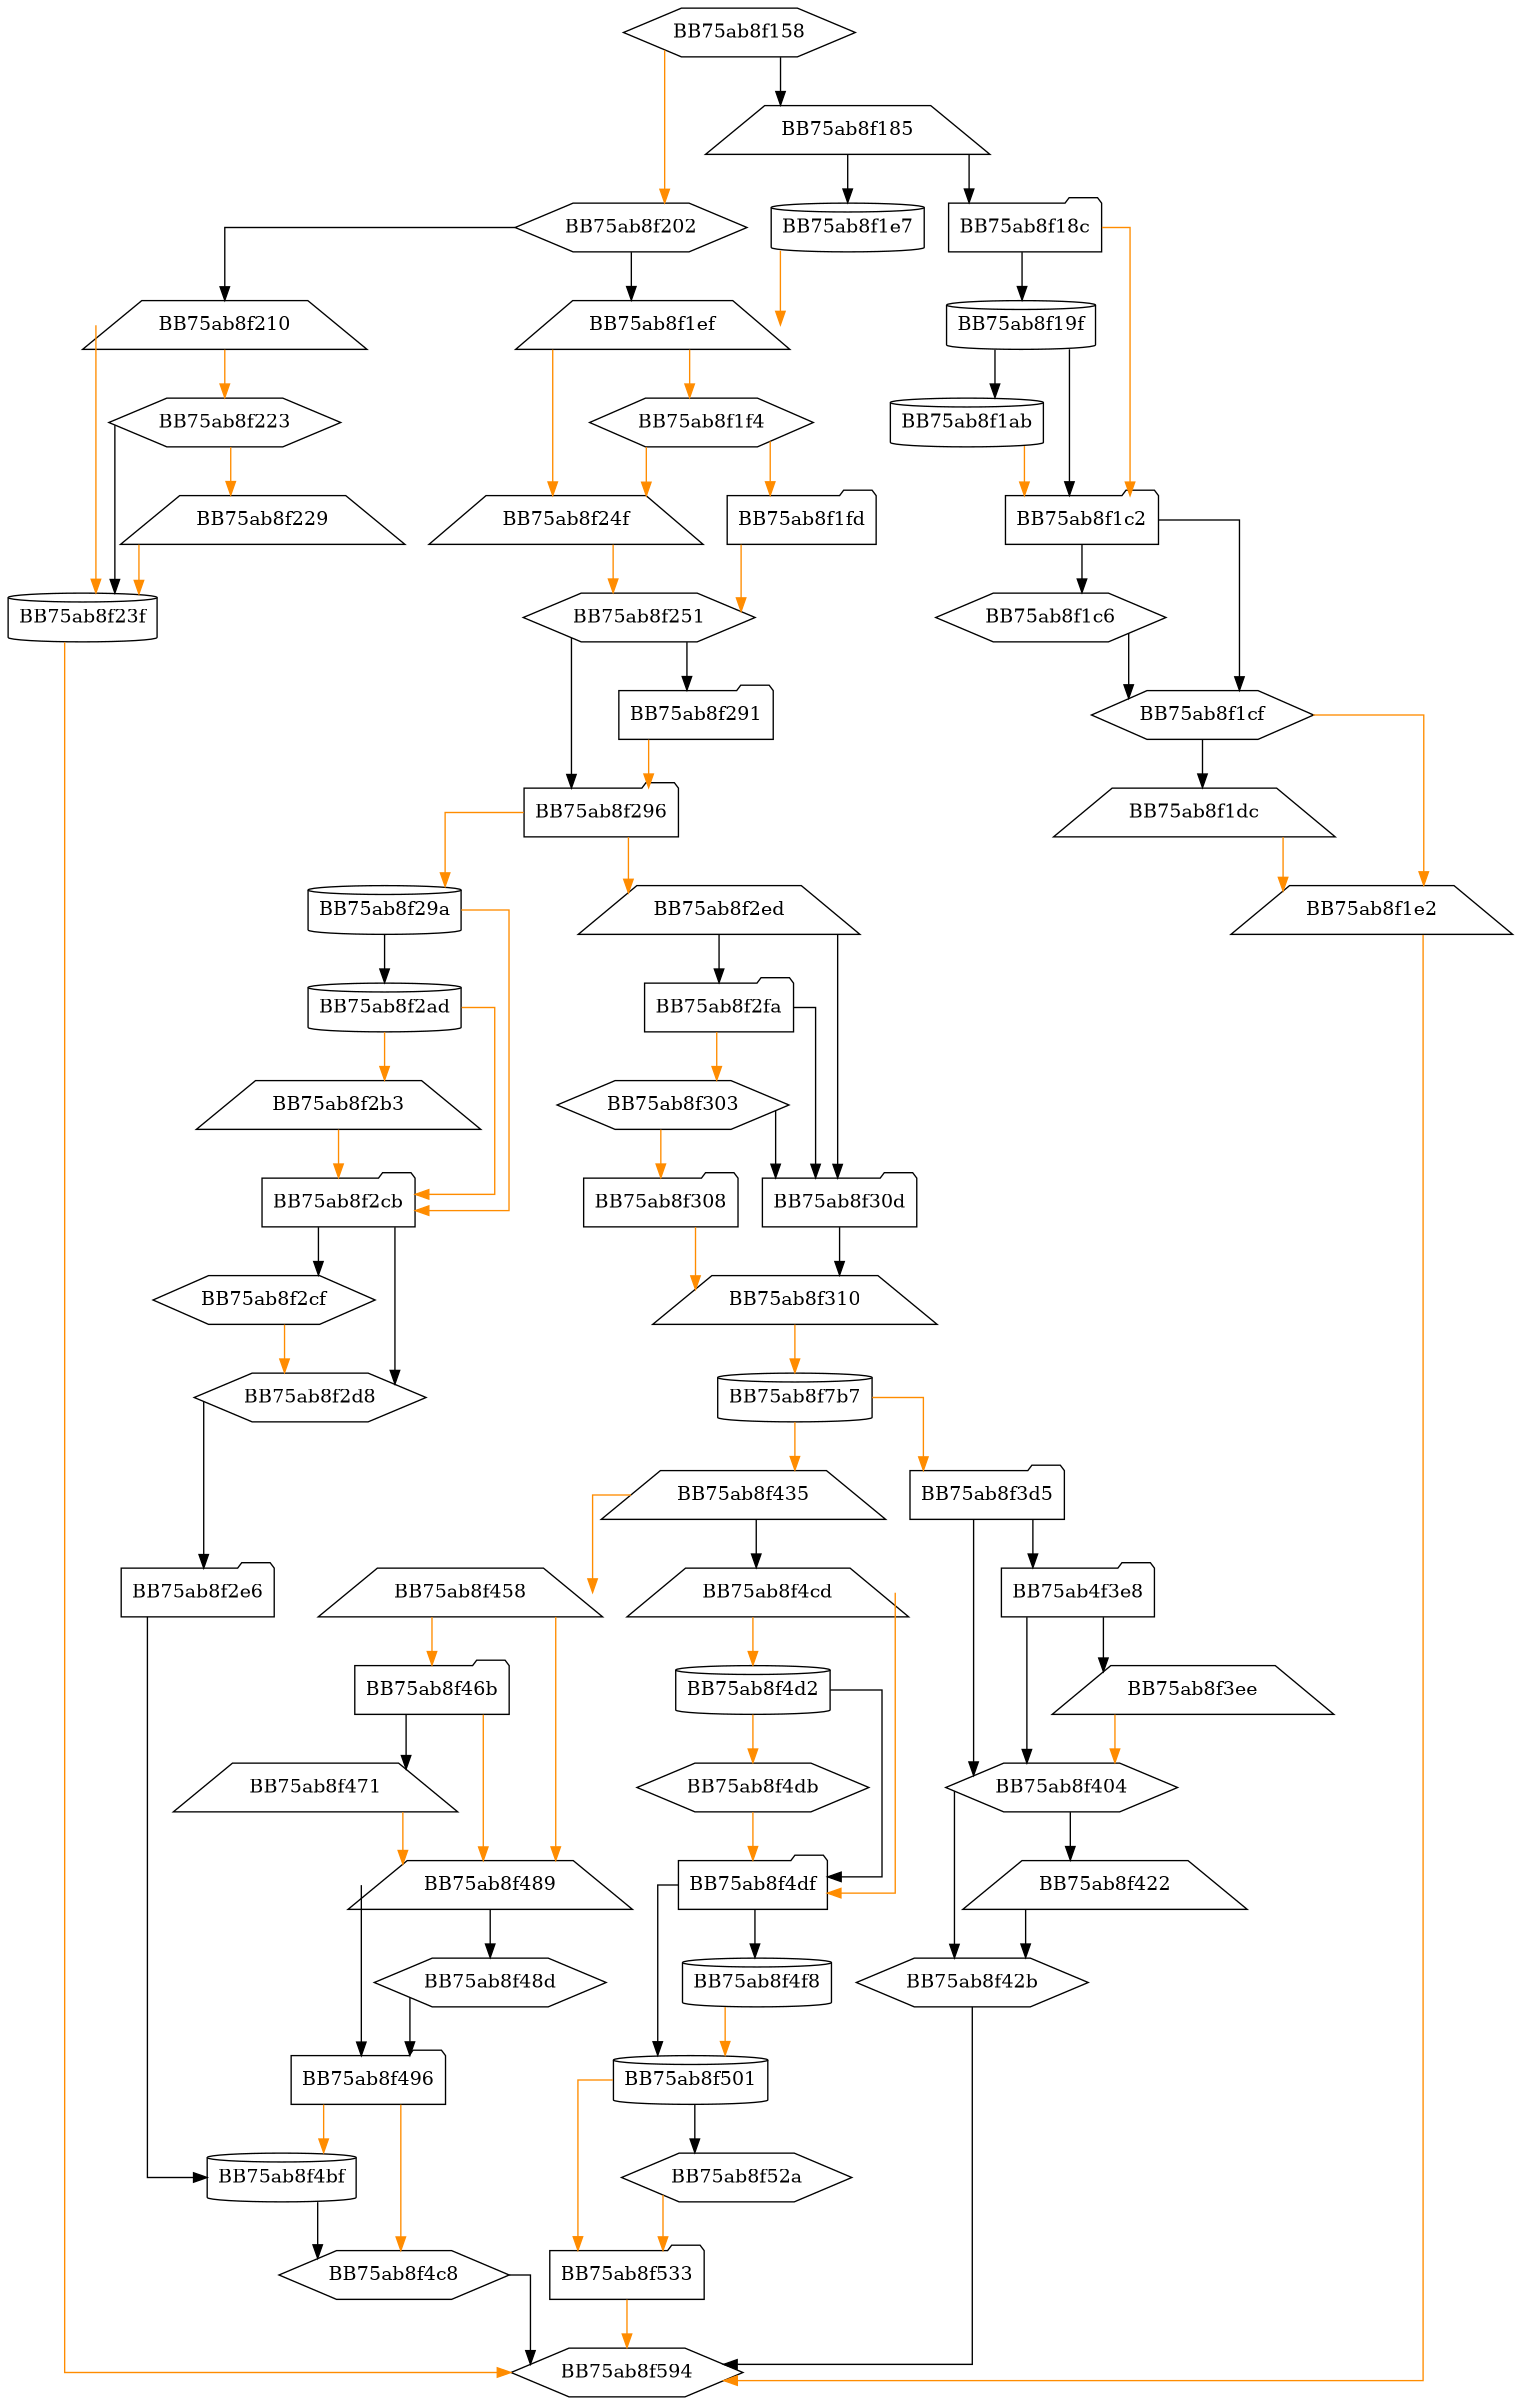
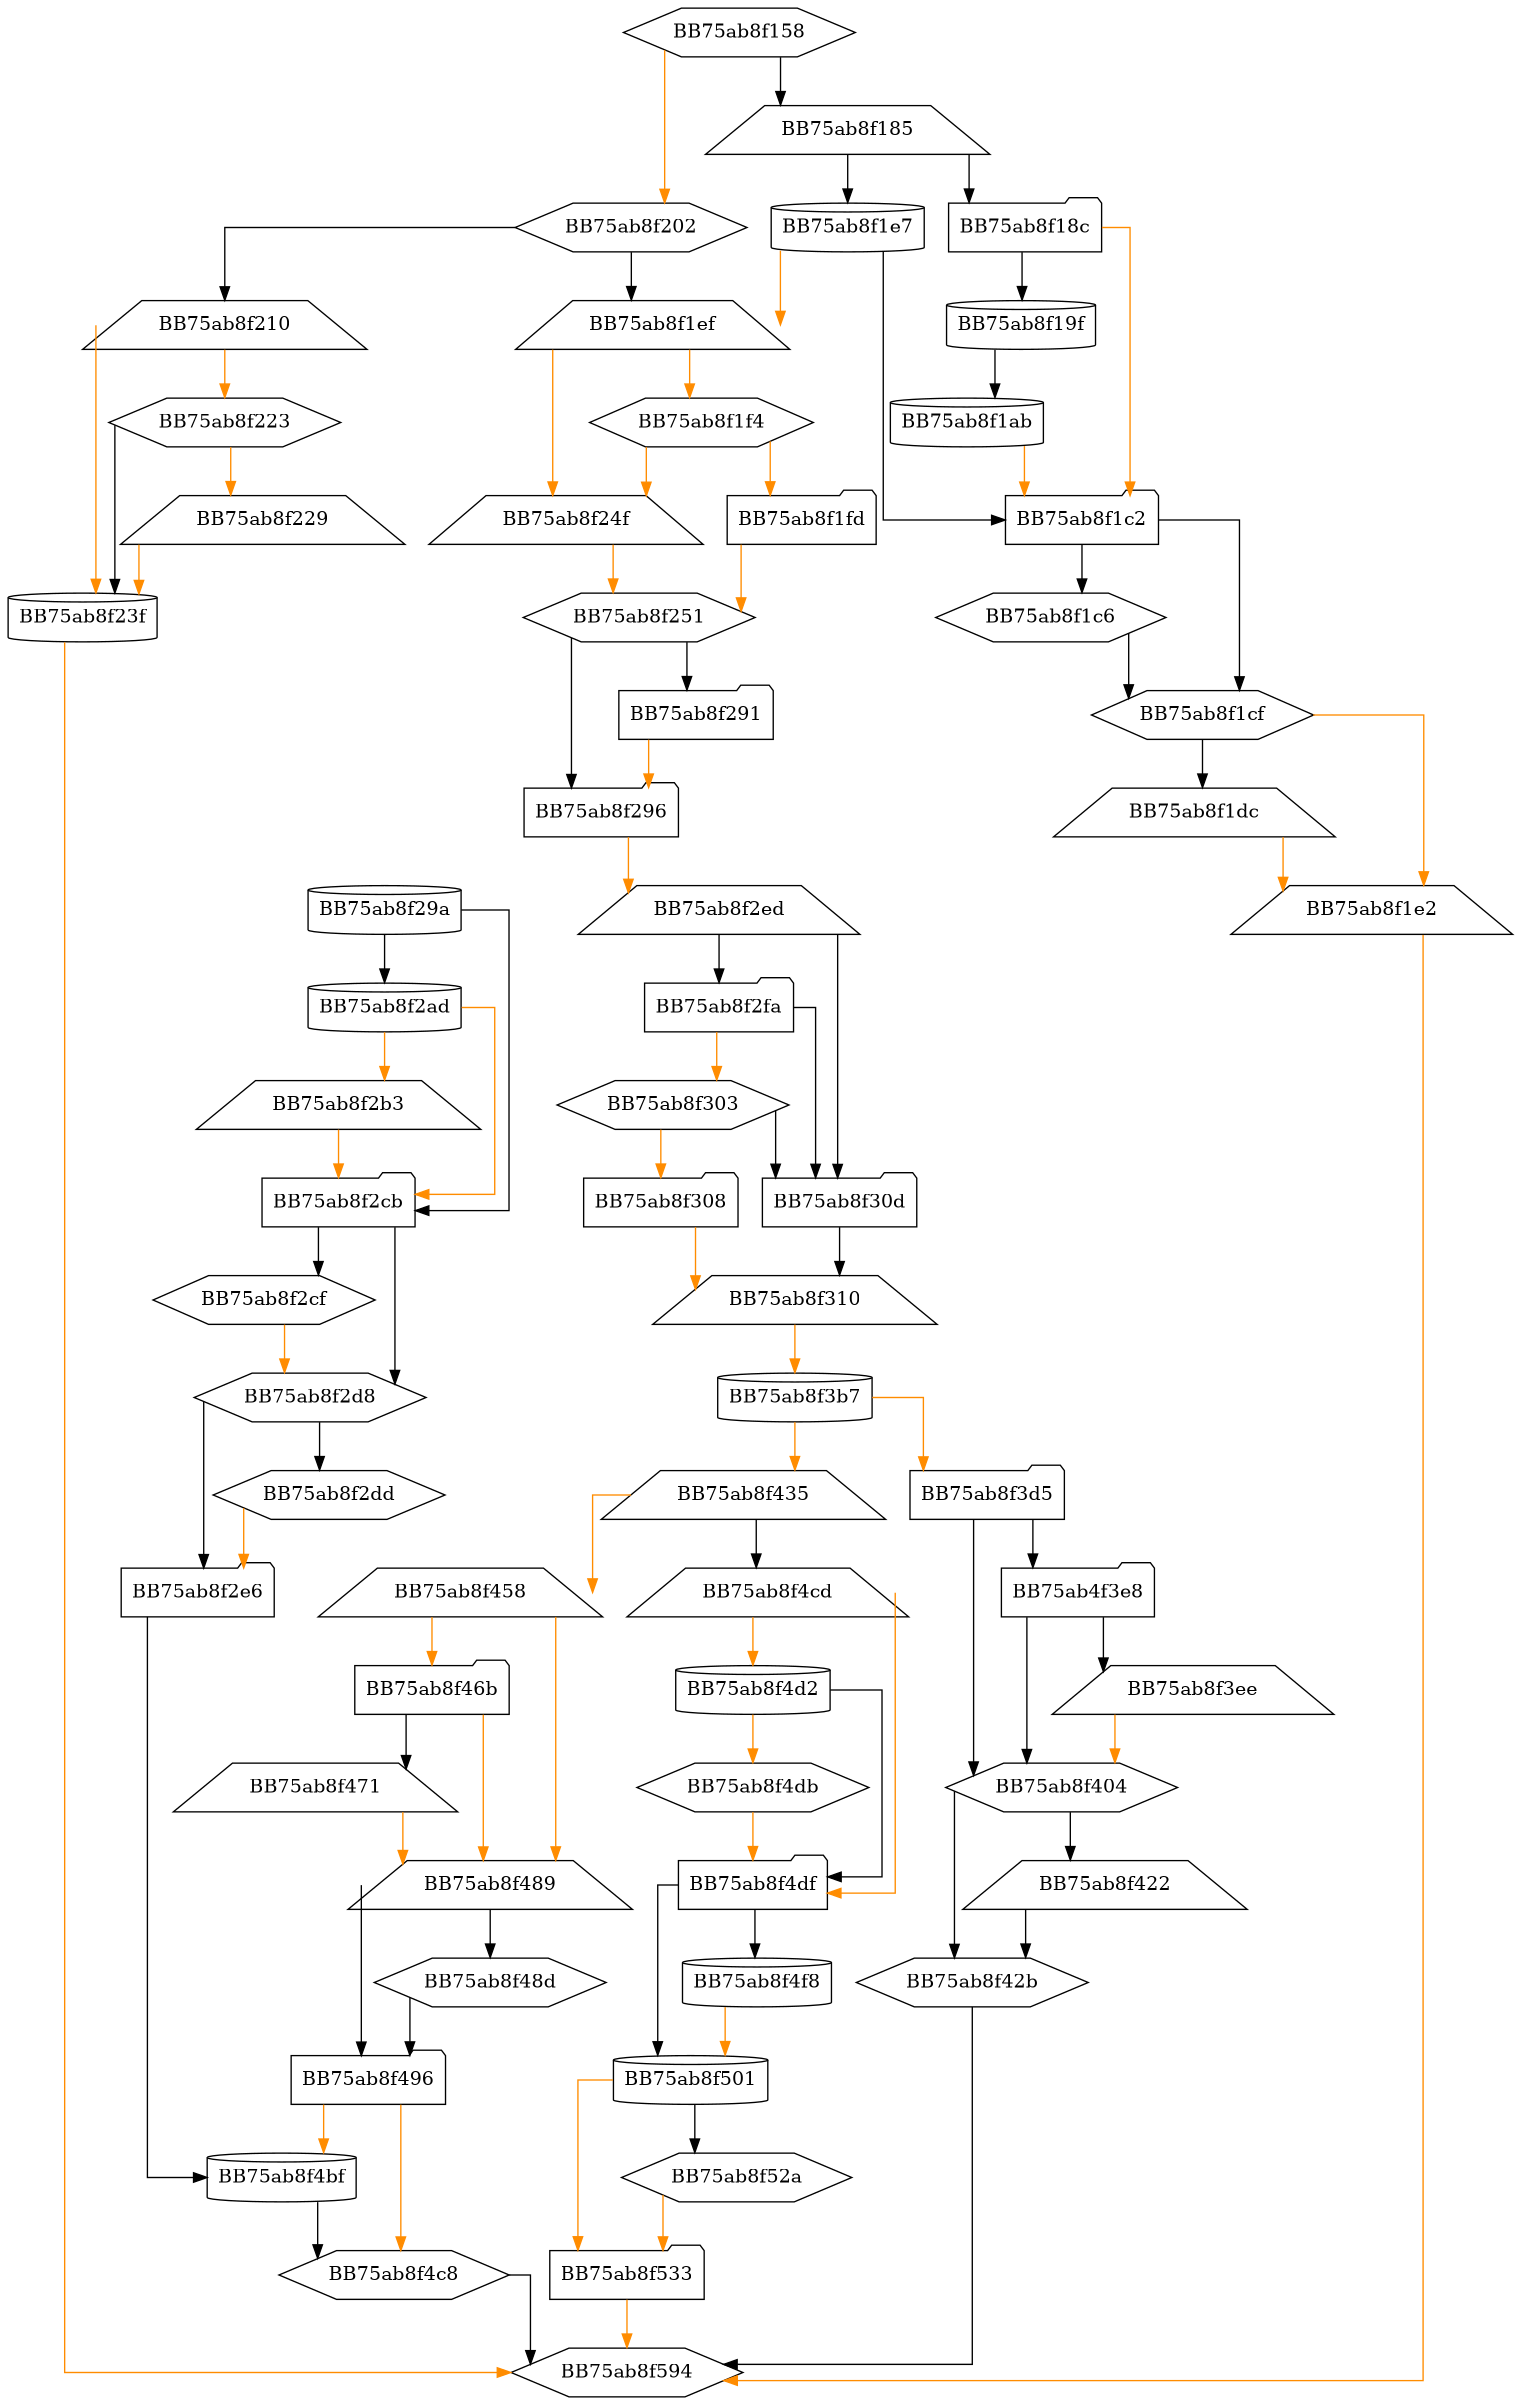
(1069, 416) -> (883, 440)
(454, 812) -> none
(509, 1077) -> (509, 1077)
(795, 1398) -> (795, 1398)
none -> (329, 1495)
